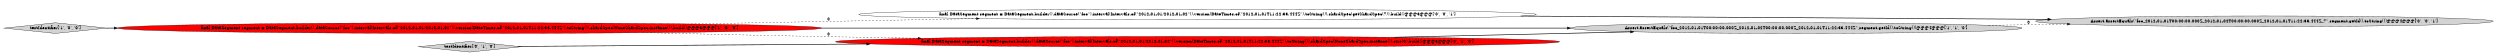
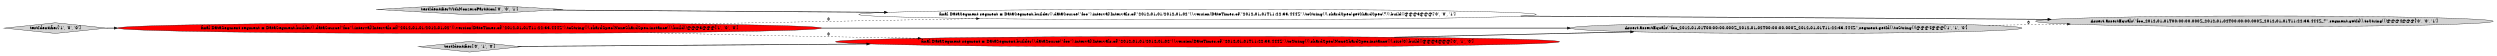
none -> (470, 9)
